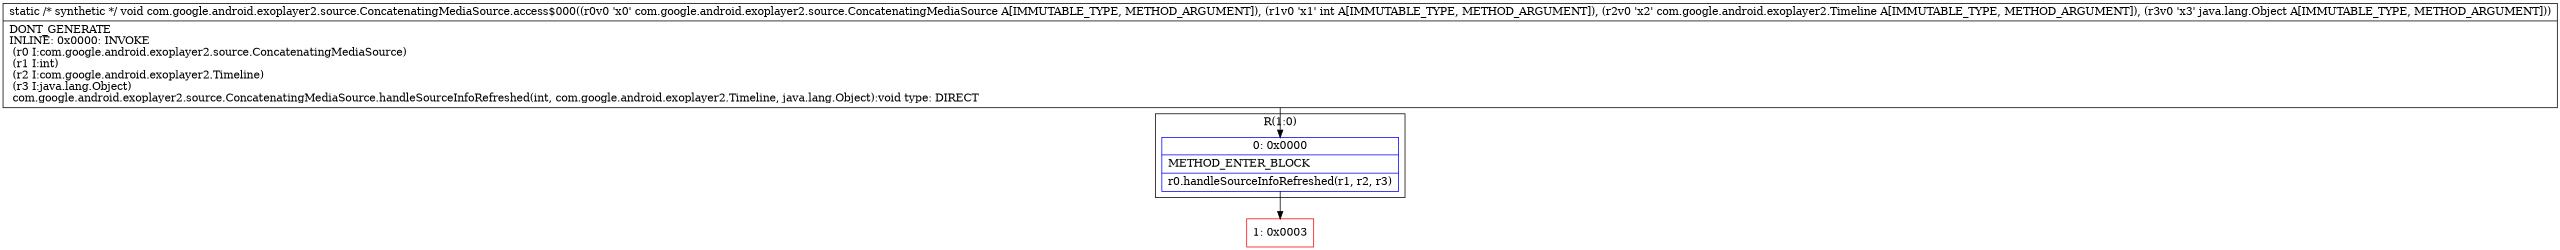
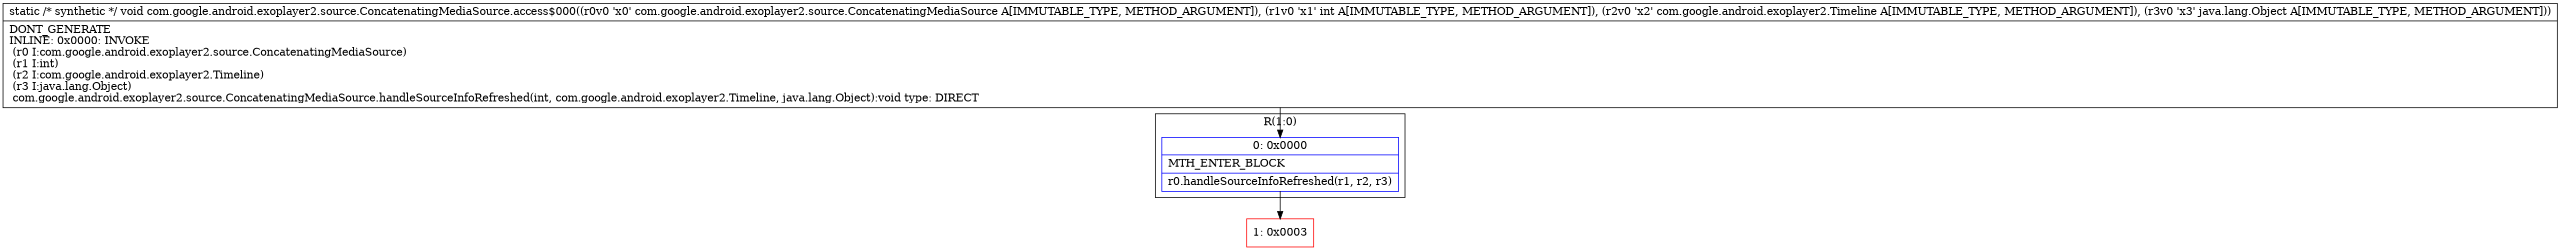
(1239, 164) -> (1227, 164)
